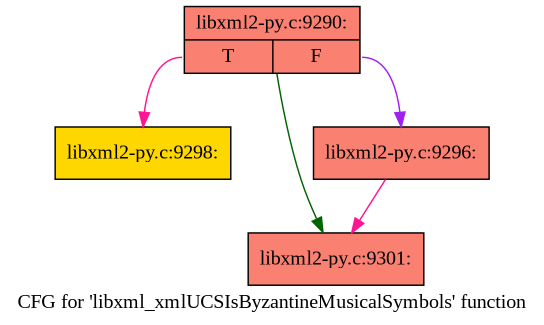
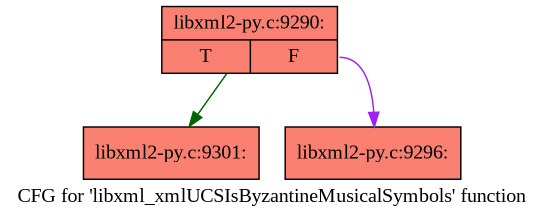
(143, 153) -> none
(373, 200) -> none
